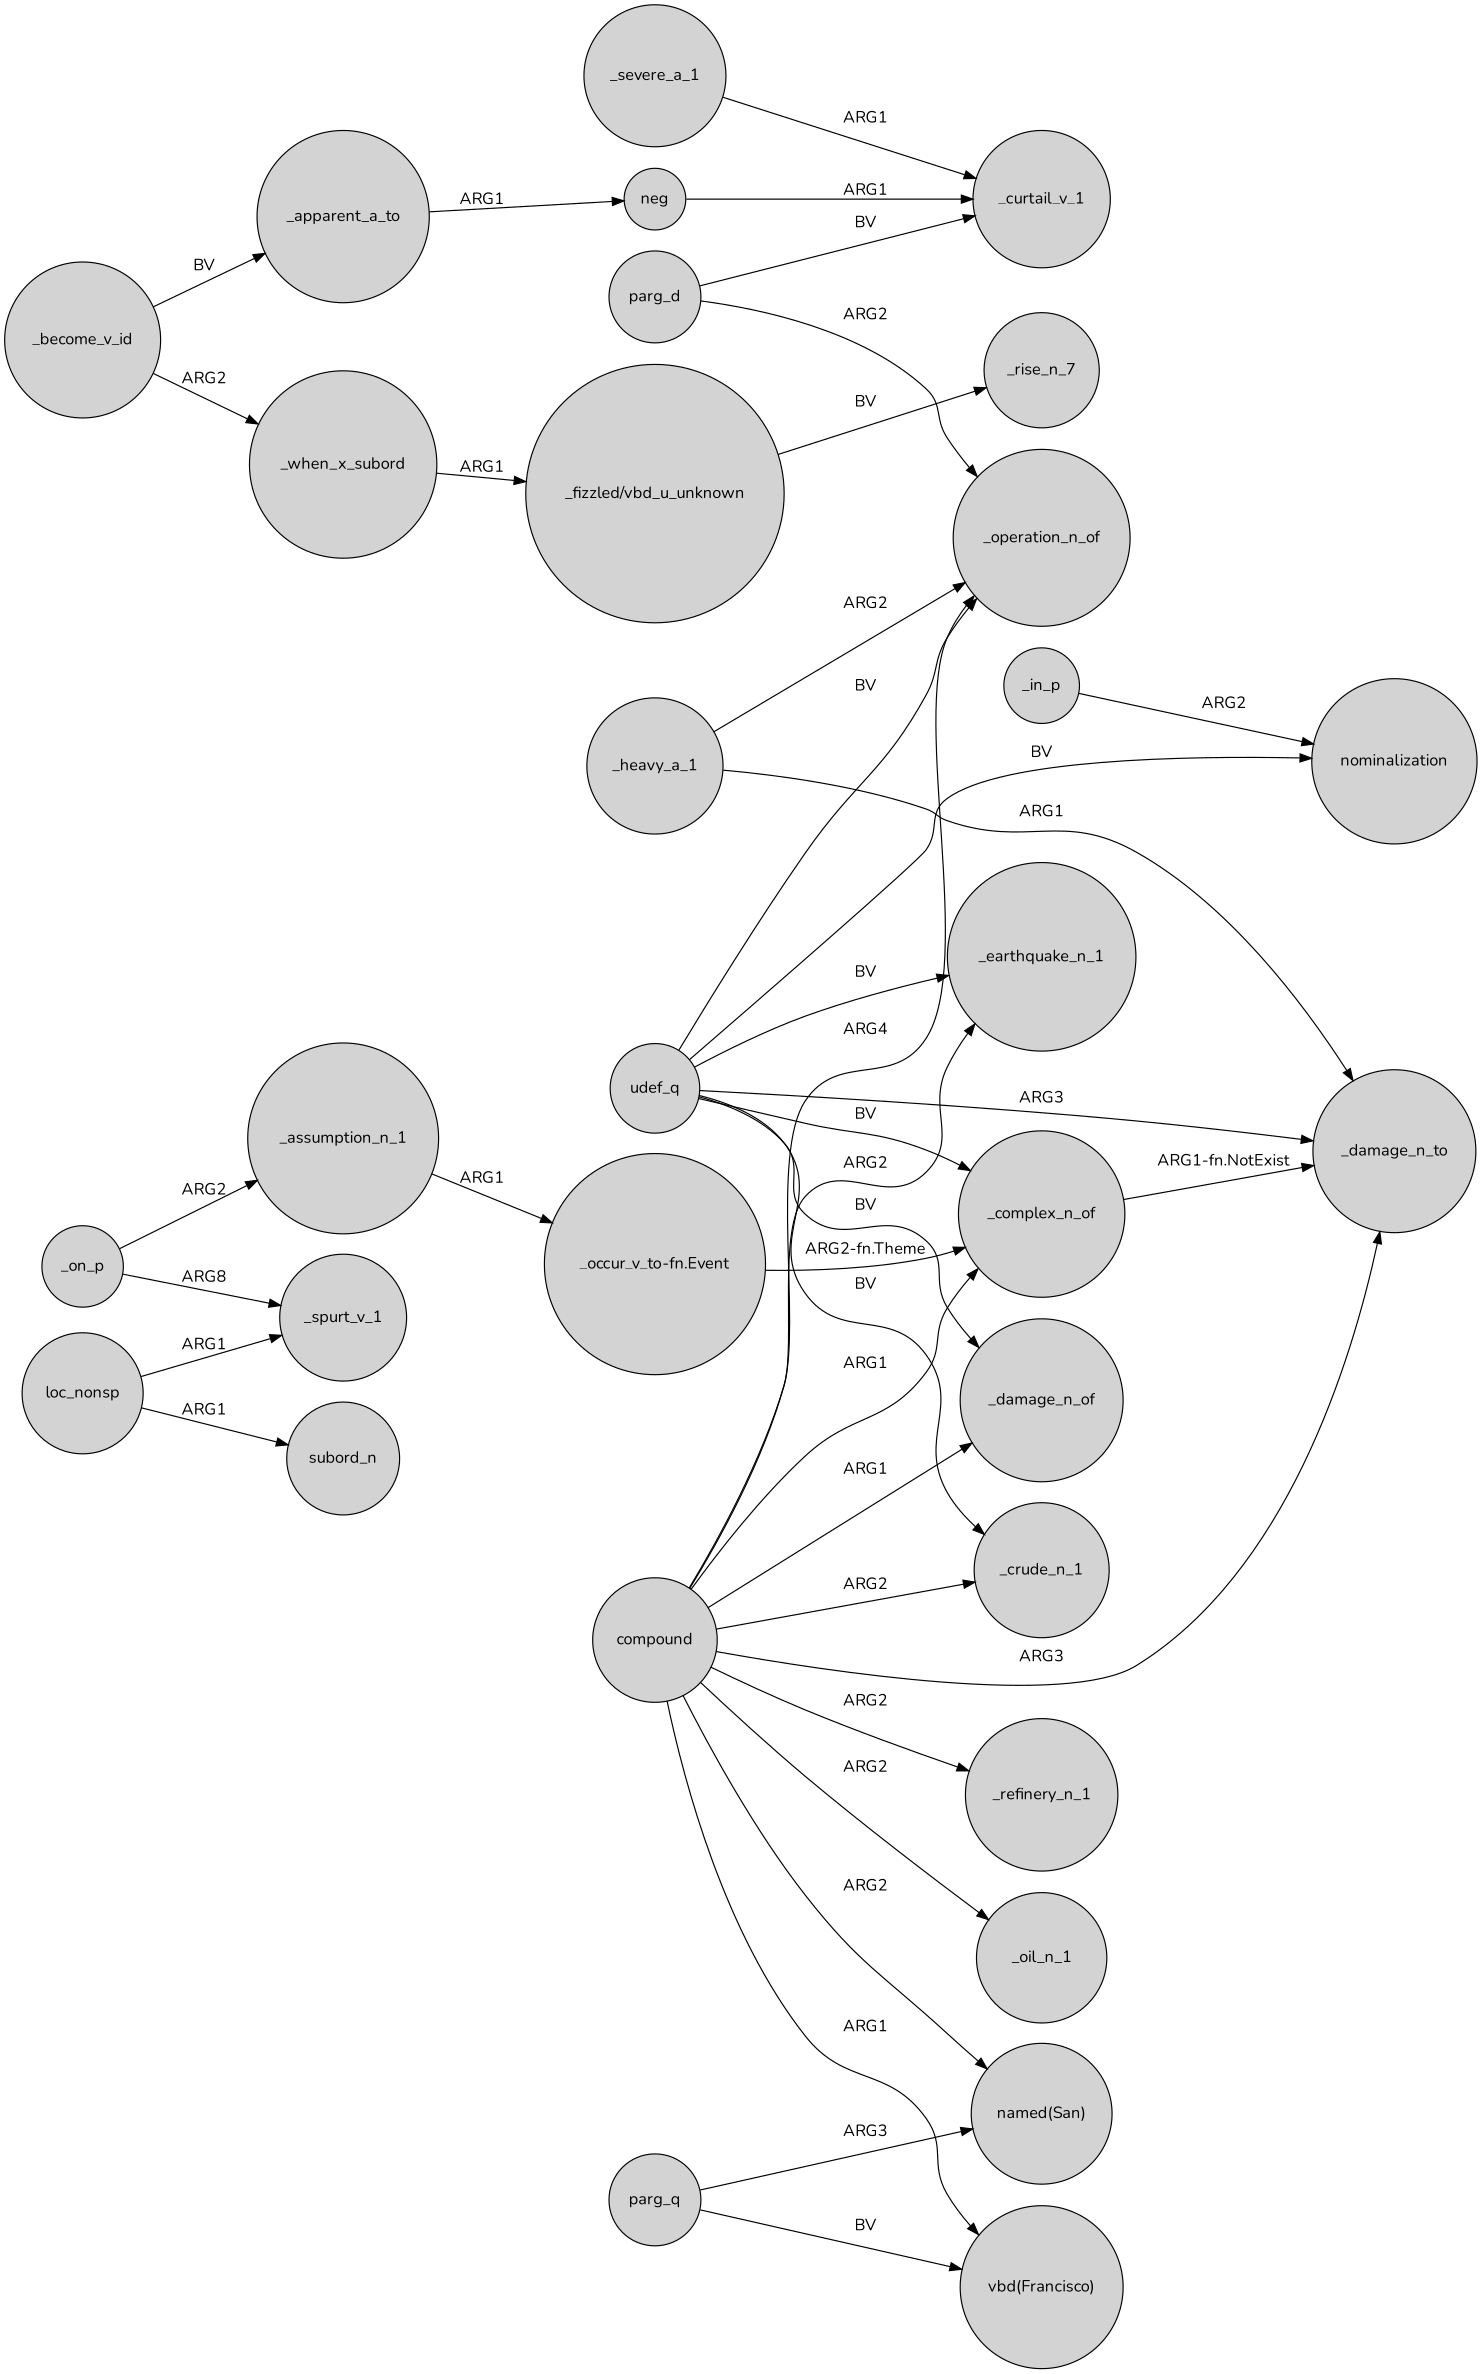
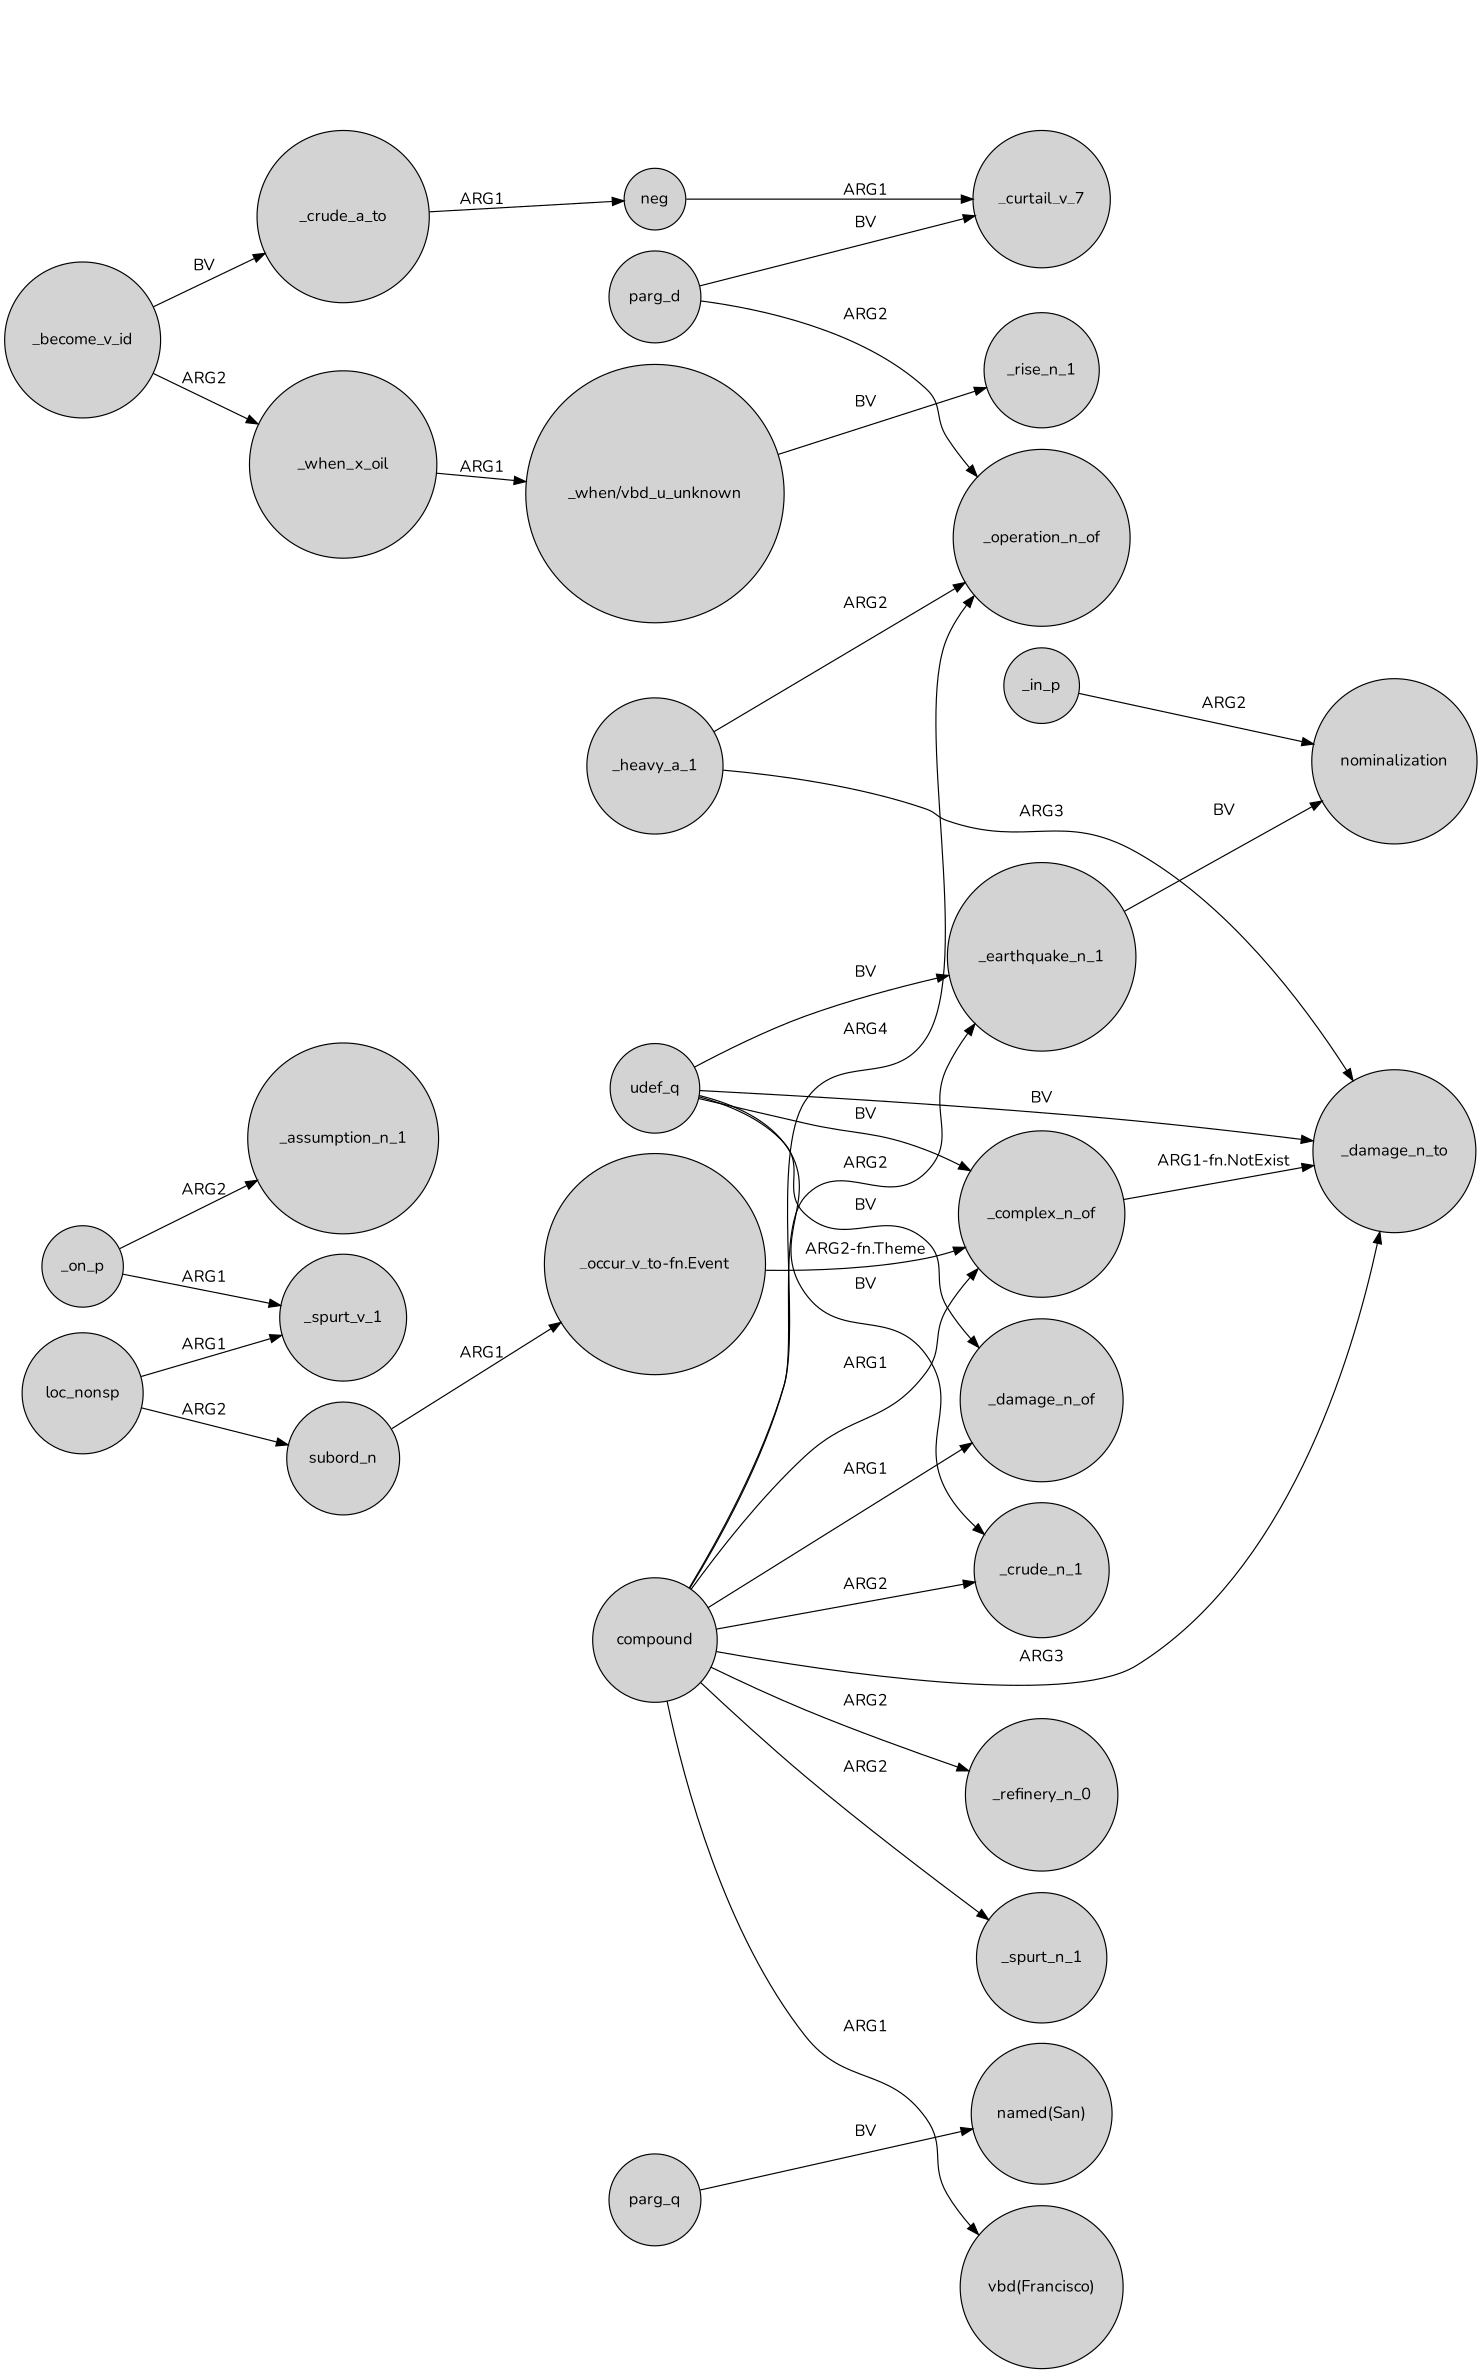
(655, 76) -> none
(1042, 199) -> (1042, 199)
(343, 217) -> (343, 217)
(1042, 370) -> (1042, 370)
(343, 465) -> (343, 465)
(655, 494) -> (655, 494)
(957, 794) -> (1218, 859)
(1042, 812) -> (1042, 812)
(824, 828) -> none
(1042, 1098) -> (1042, 1098)
(487, 1196) -> (471, 1379)
(204, 1277) -> (204, 1277)
(204, 1410) -> (204, 1410)
(1042, 1795) -> (1042, 1795)
(807, 1897) -> none
(1042, 1958) -> (1042, 1958)
(866, 2132) -> (866, 2132)
(825, 2238) -> none
